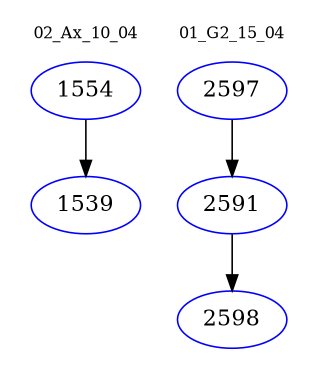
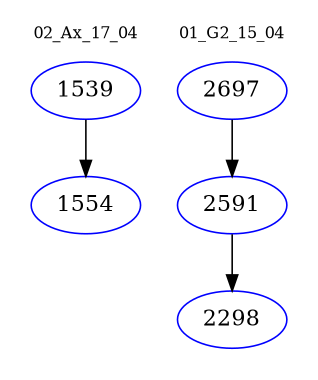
(86, 34) -> (86, 34)
(232, 91) -> (232, 91)
(86, 140) -> (86, 140)
(232, 320) -> (232, 320)
